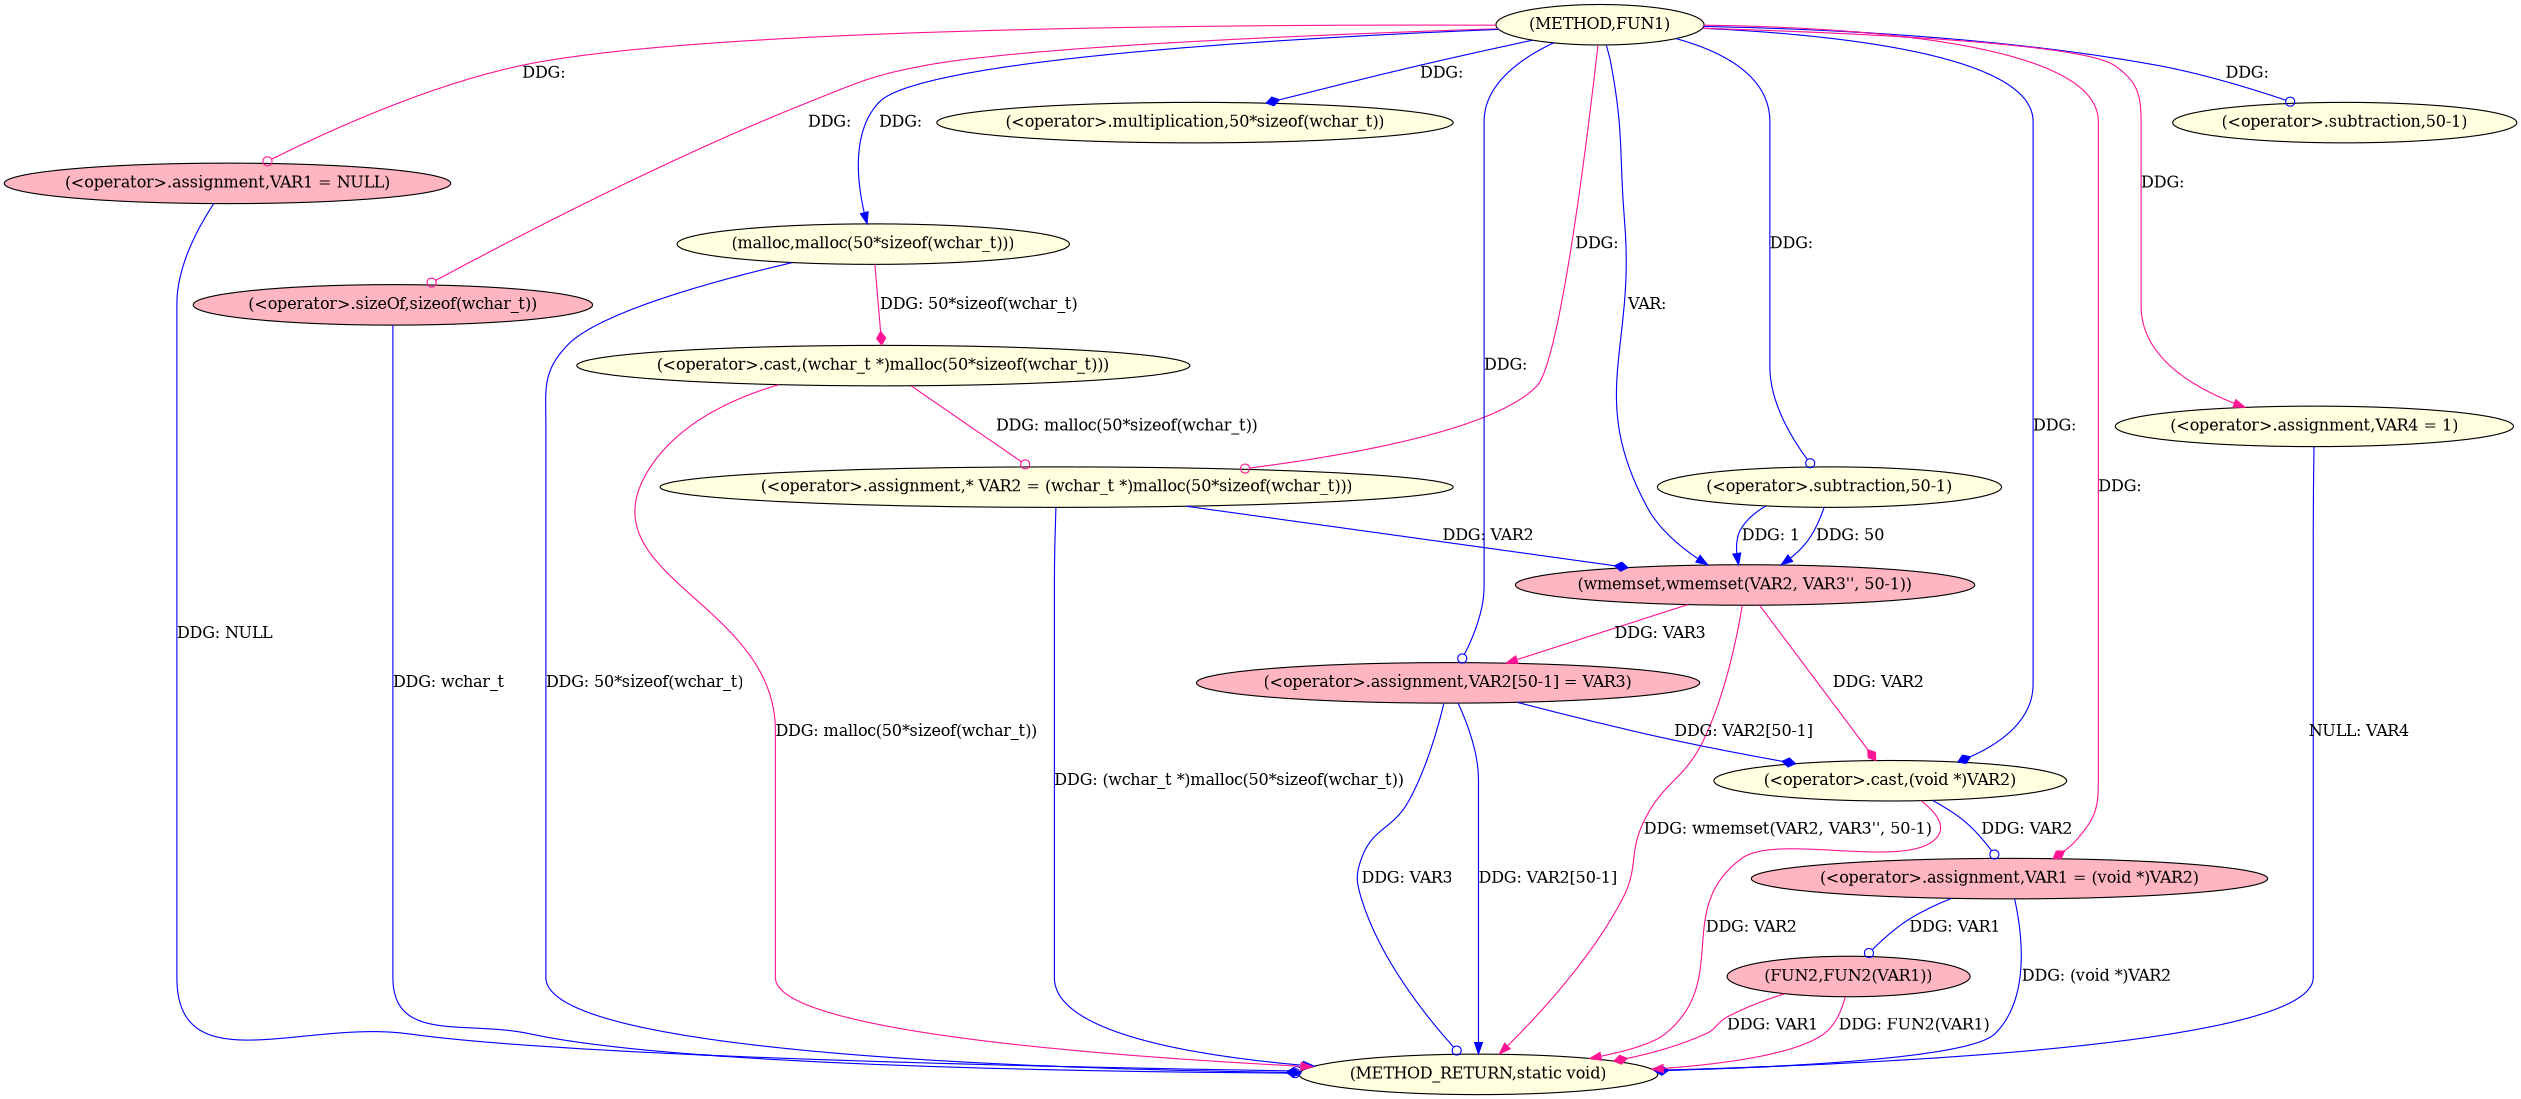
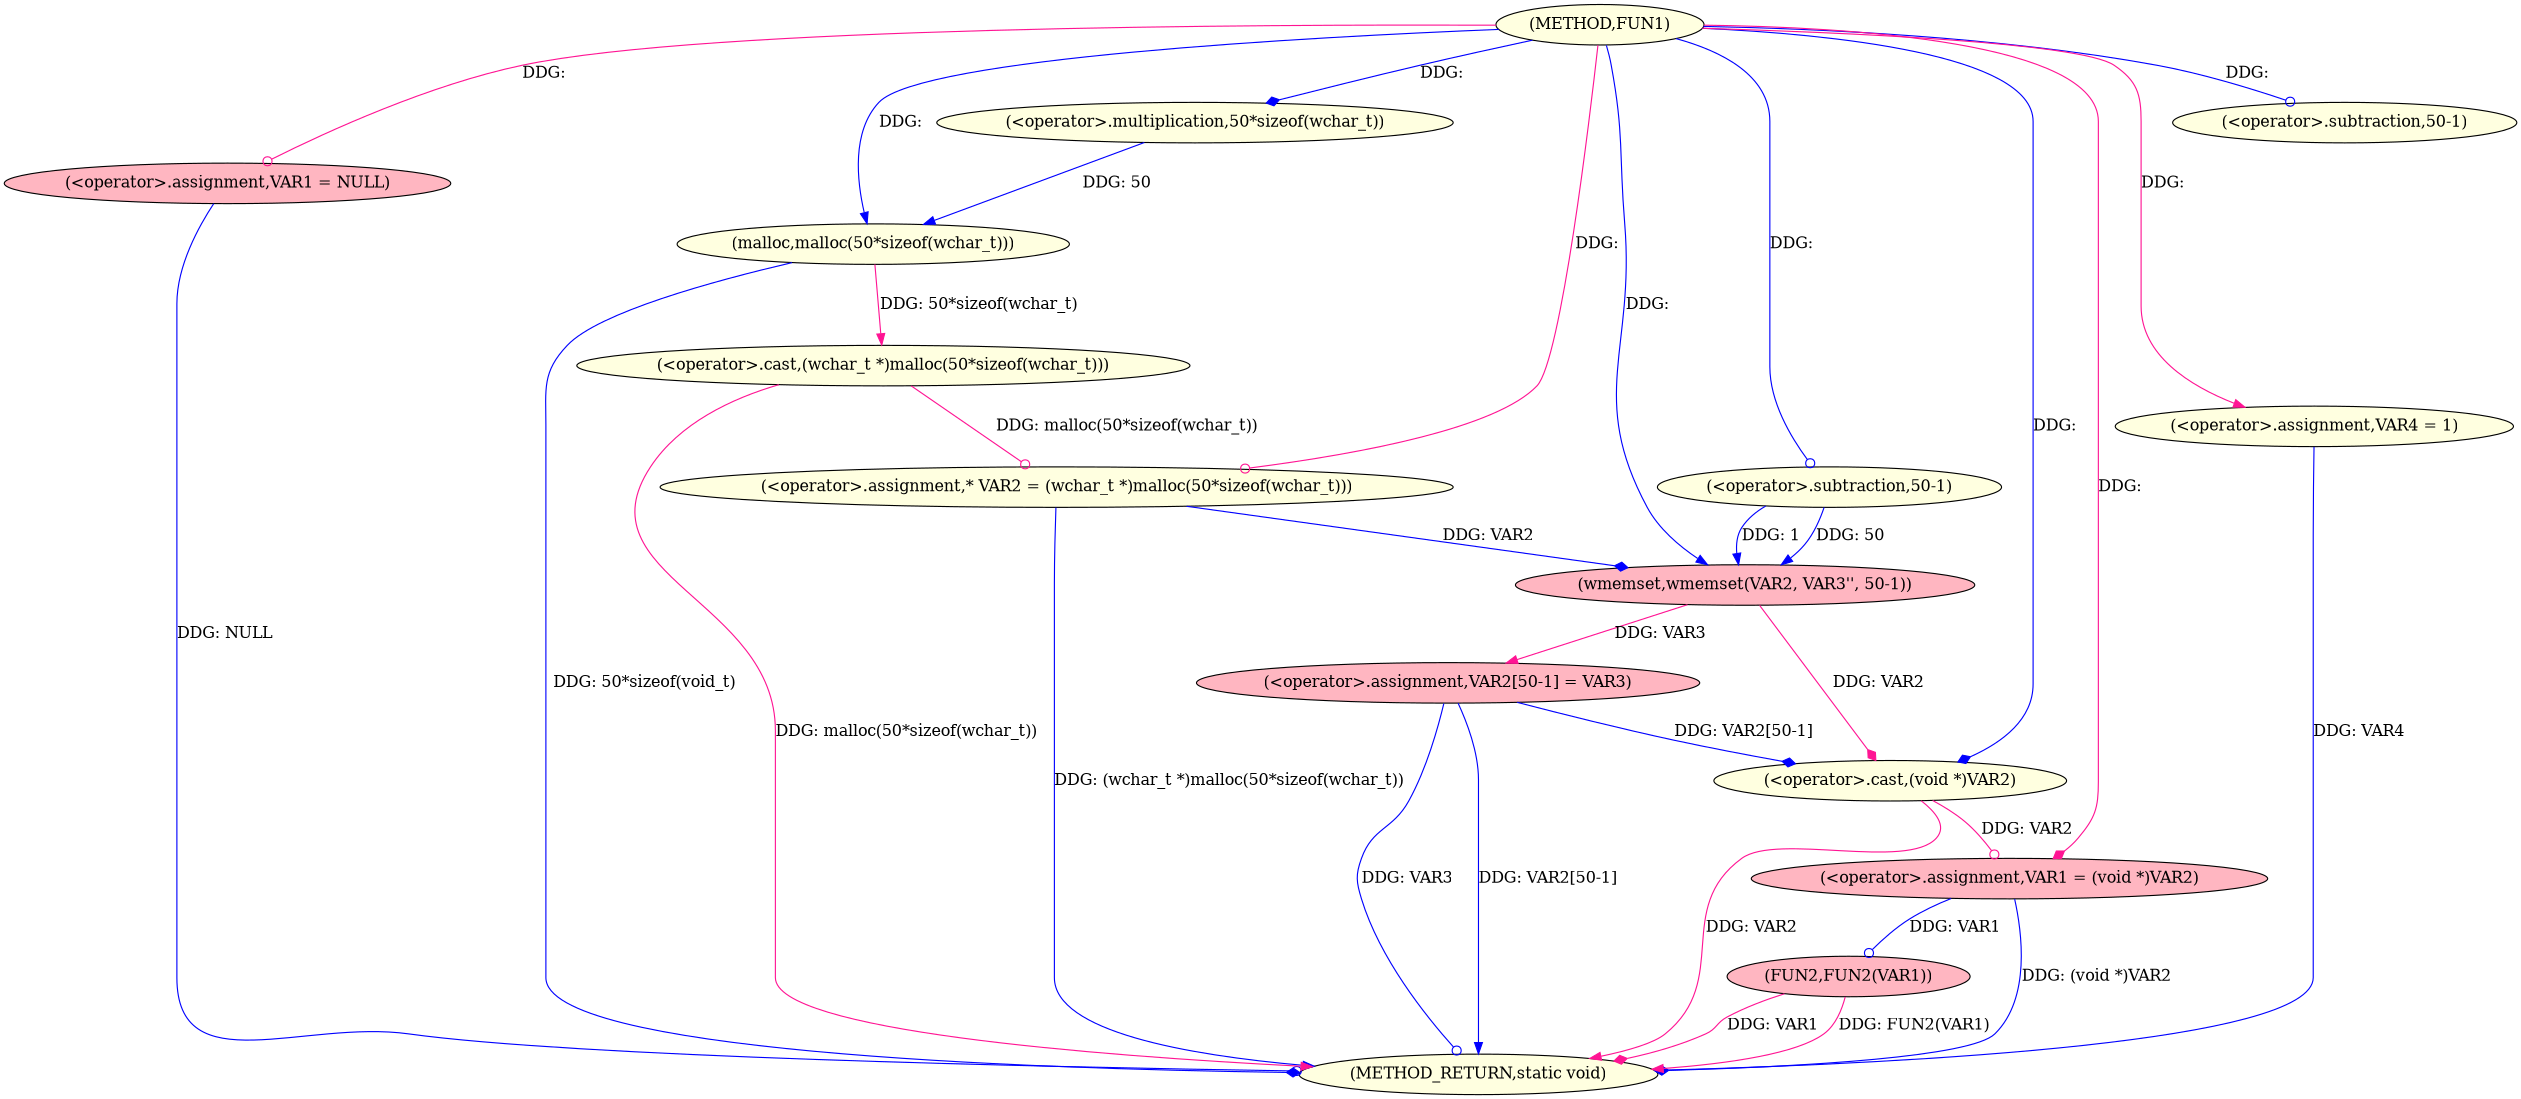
none -> (1039, 181)
(878, 299) -> (878, 299)
(393, 305) -> none
(1650, 305) -> (1650, 305)
(1484, 334) -> none
(645, 683) -> (645, 683)
(2359, 732) -> (2359, 732)
(1965, 822) -> (1965, 822)
(1639, 833) -> none
